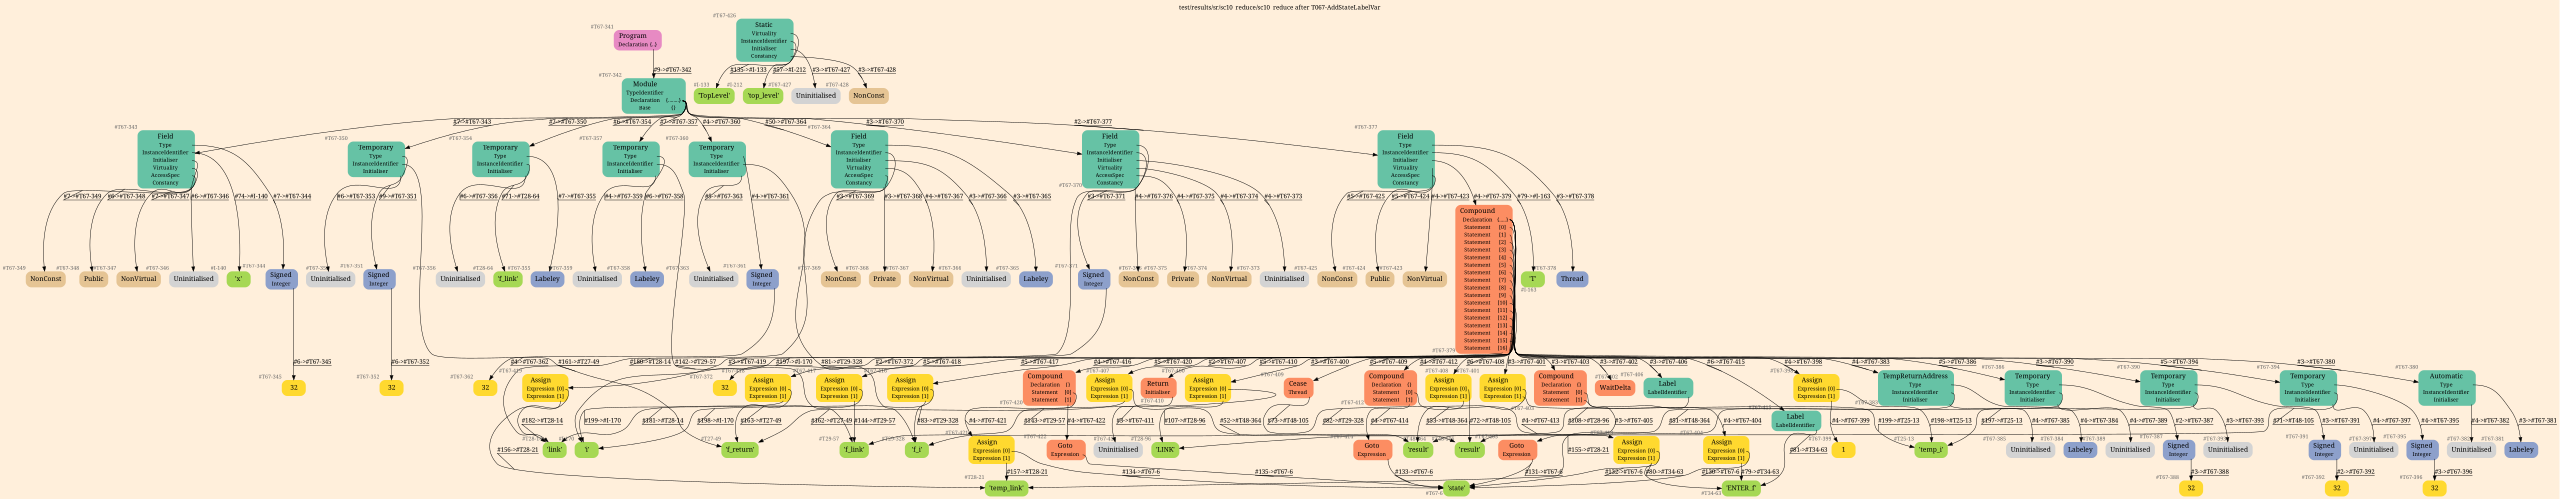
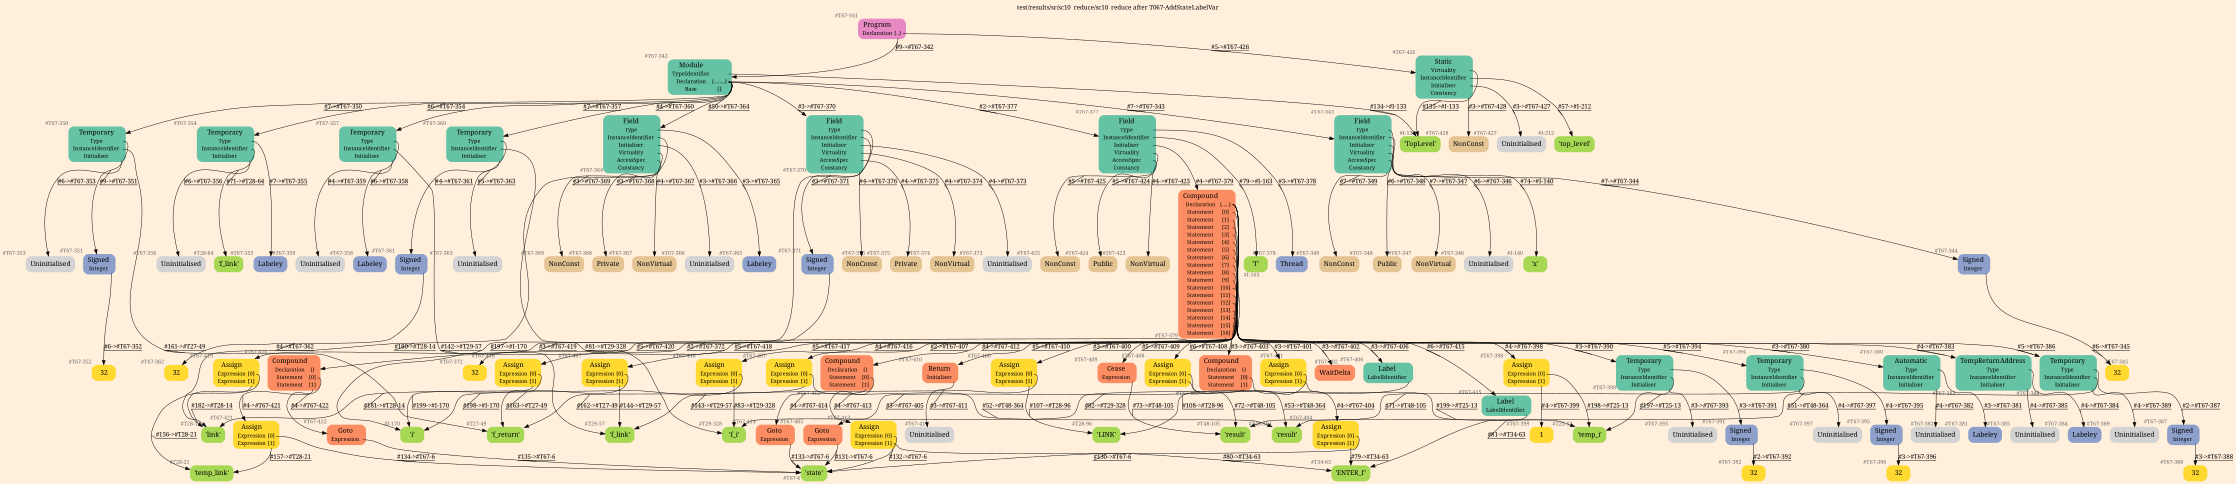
none -> (1157, 46)
none -> (1075, 89)
(1298, 392) -> (1116, 377)
(1523, 478) -> none
